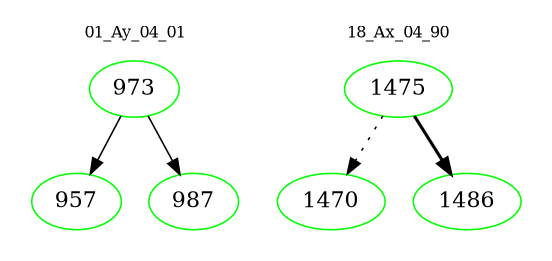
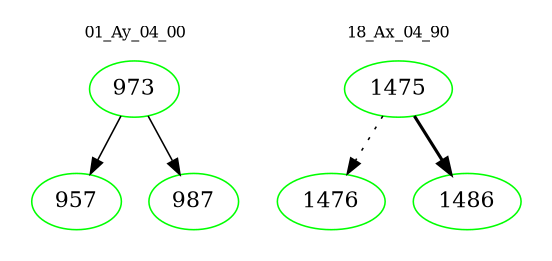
(135, 34) -> (135, 34)
(331, 202) -> (331, 202)
